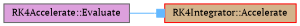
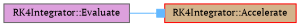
(67, 13) -> (67, 13)
